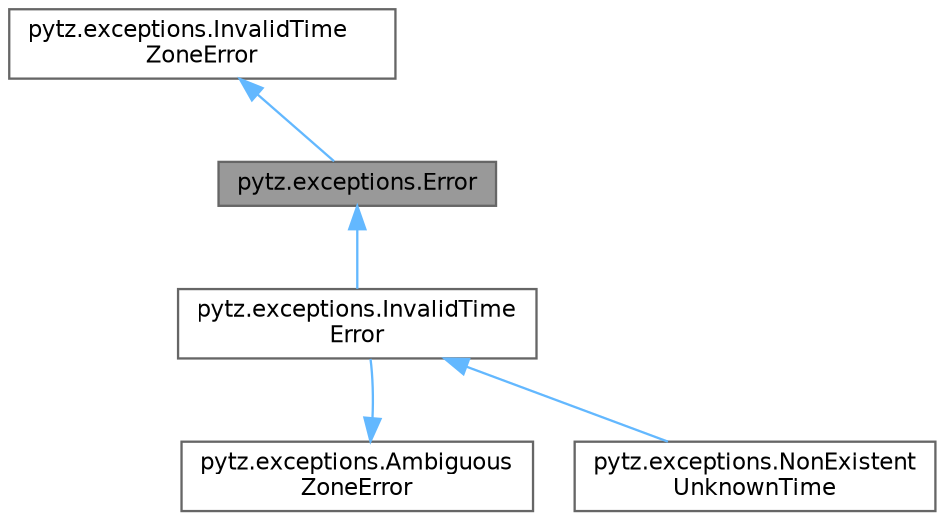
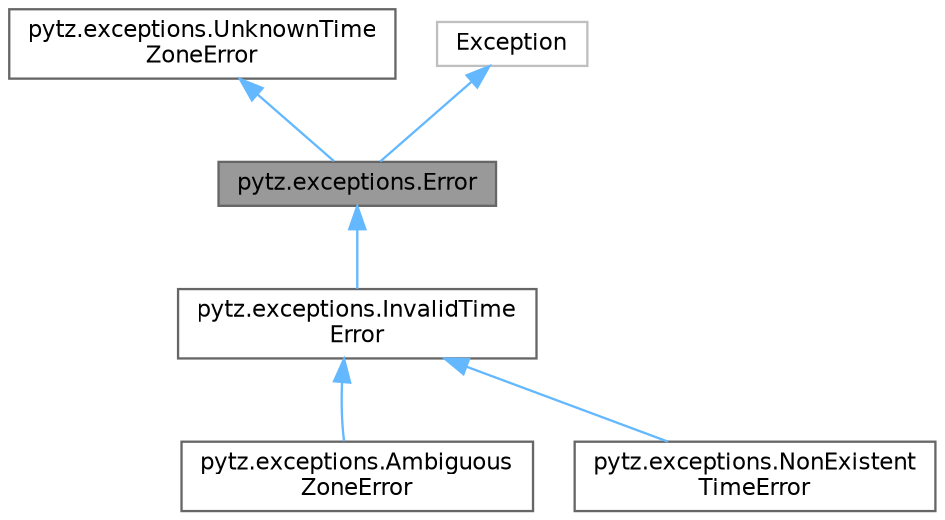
(202, 44) -> (202, 44)
none -> (512, 44)
(373, 389) -> (342, 412)
(755, 476) -> (755, 476)
